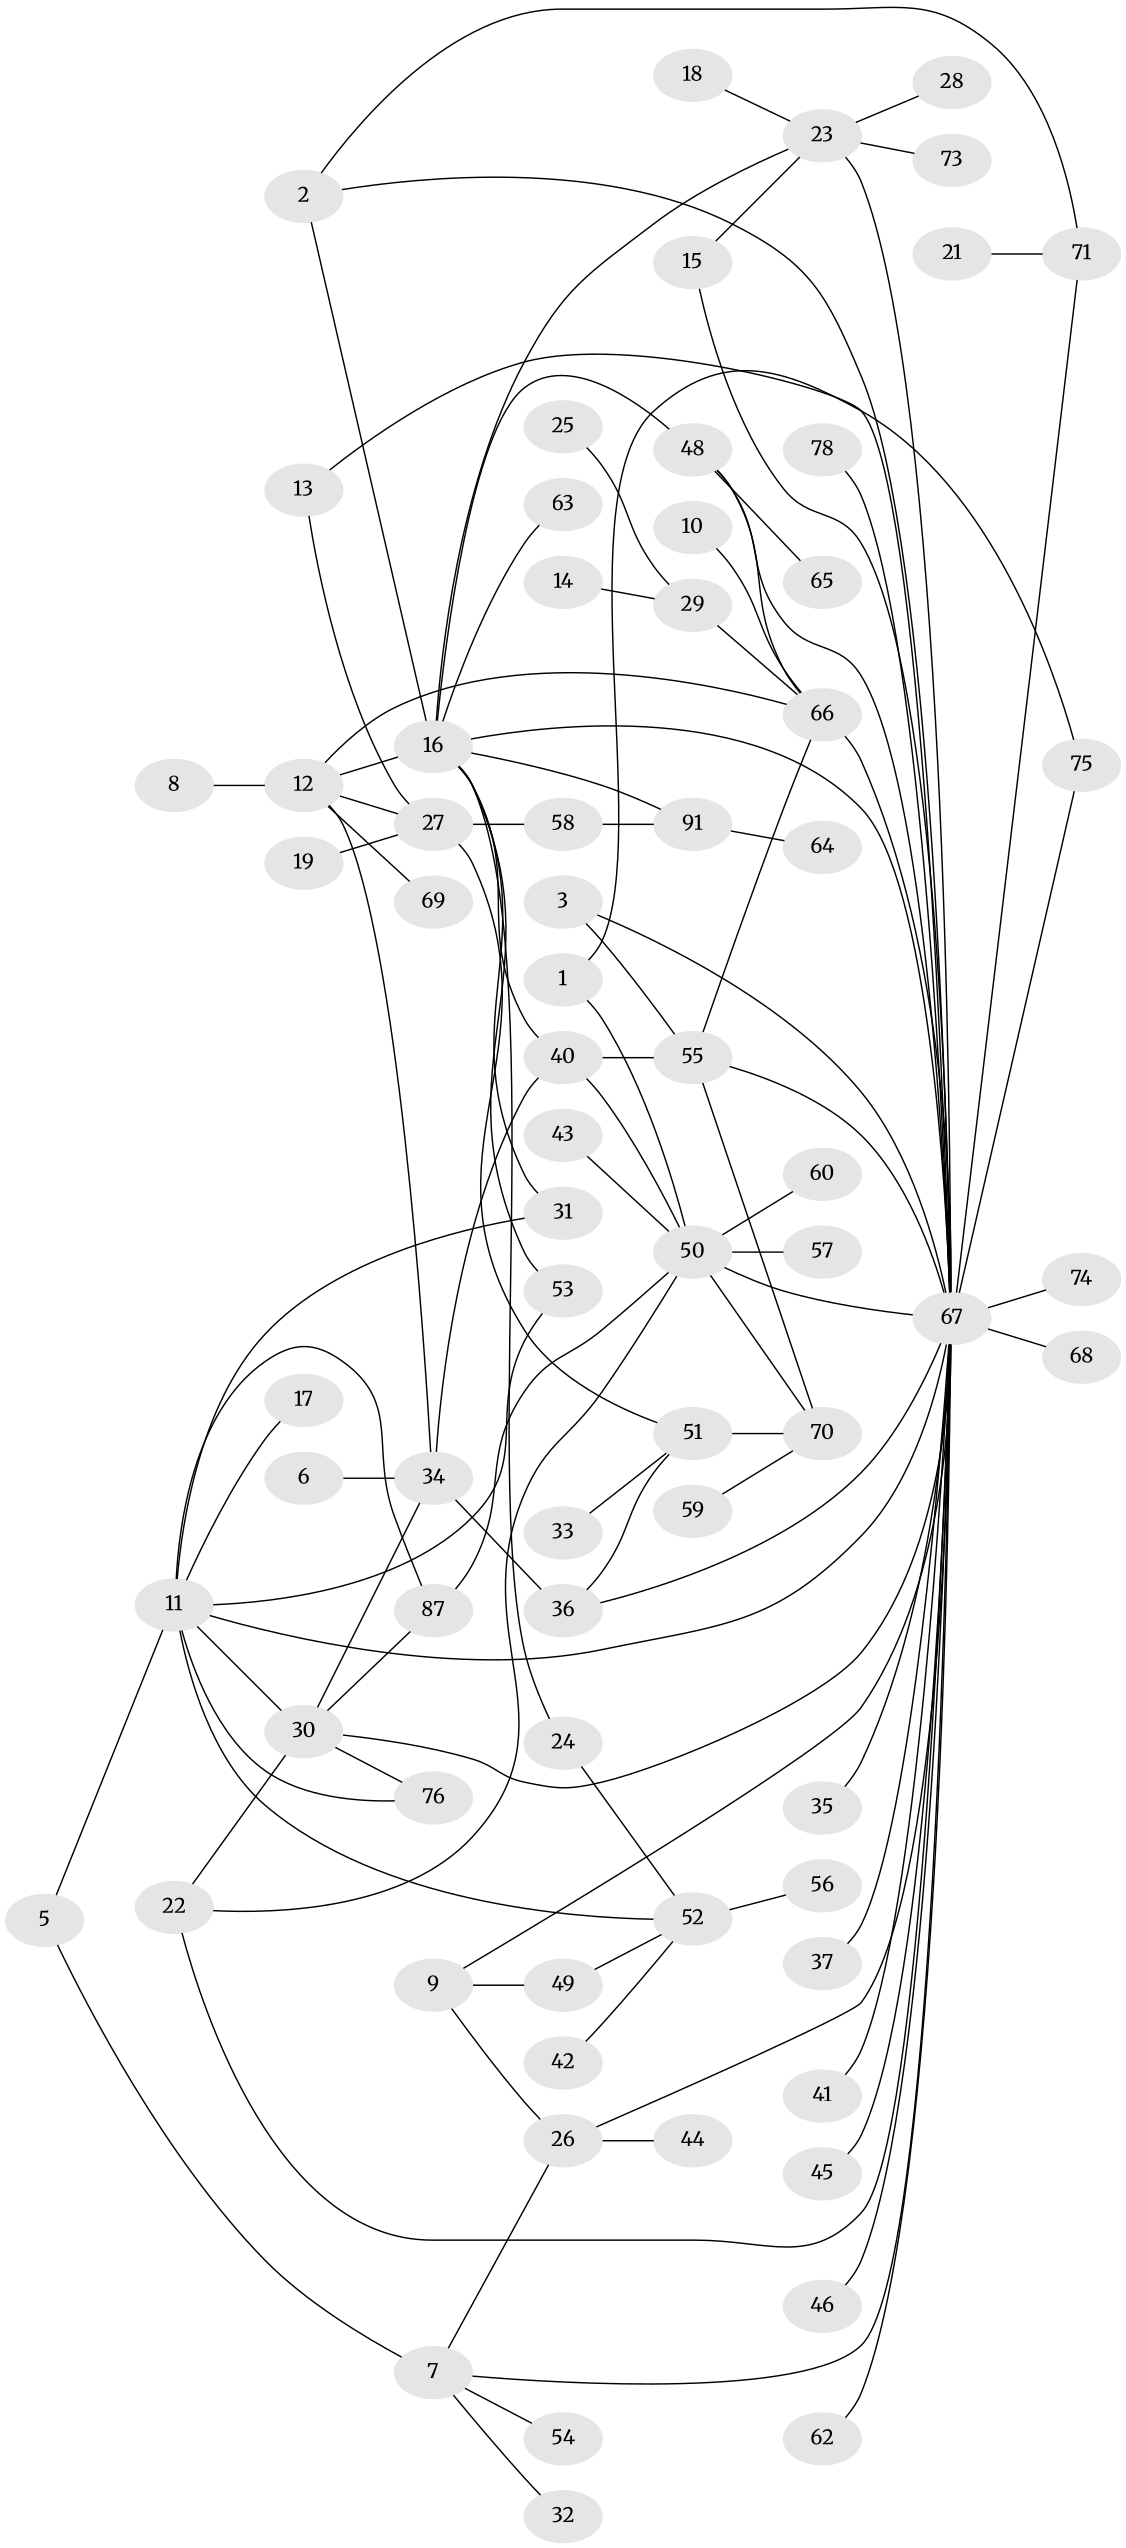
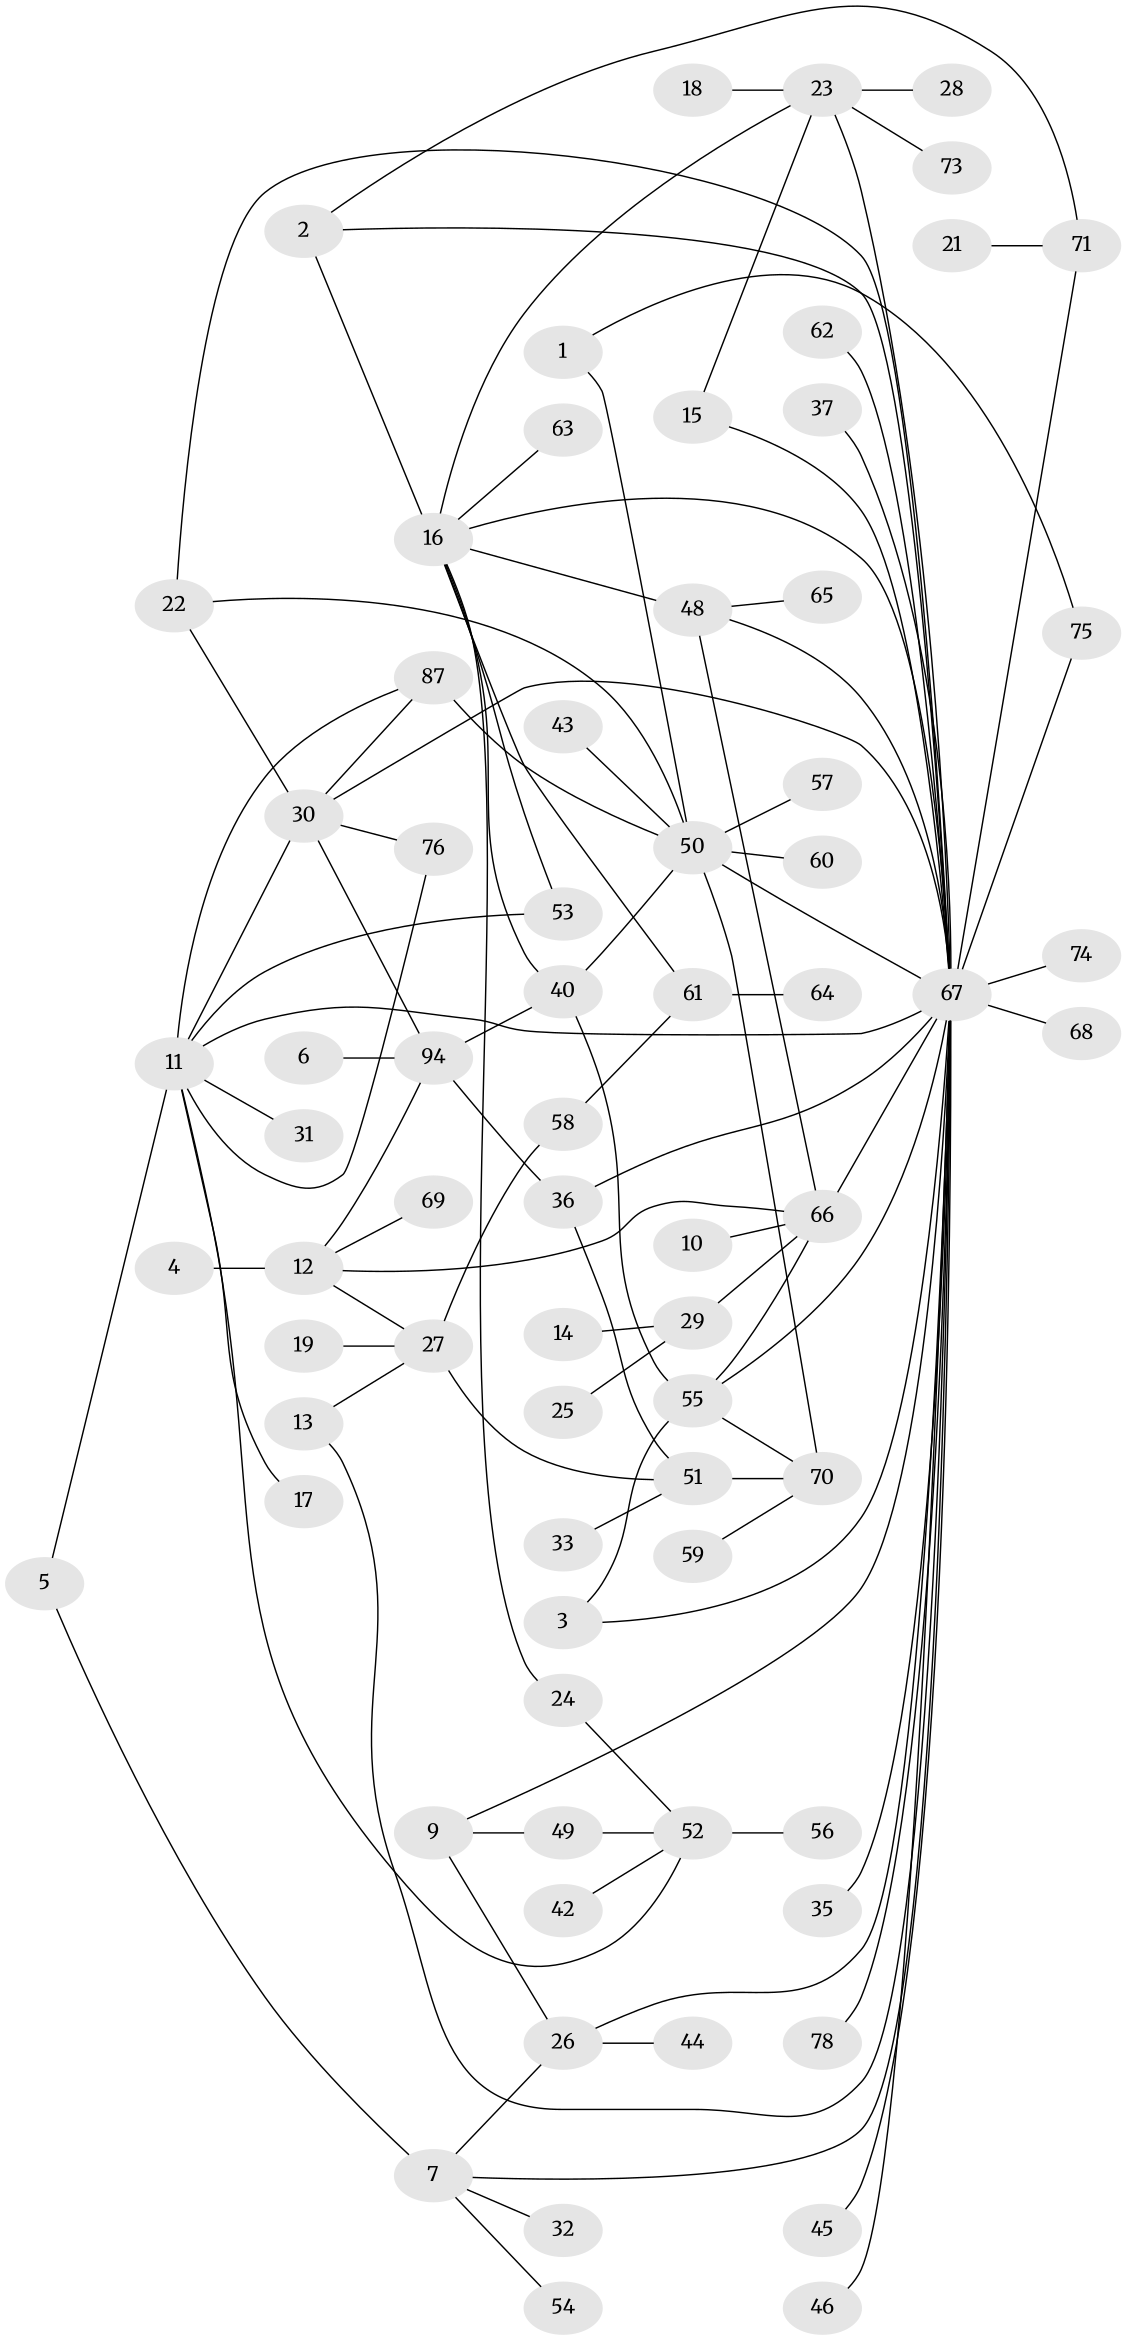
(369, 766) -> none
(174, 785) -> (174, 1268)
(693, 824) -> (693, 995)
(498, 980) -> none
(434, 1478) -> (434, 1058)
(822, 2096) -> none
